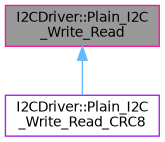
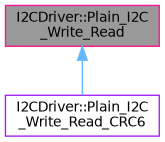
(82, 116) -> (82, 116)
